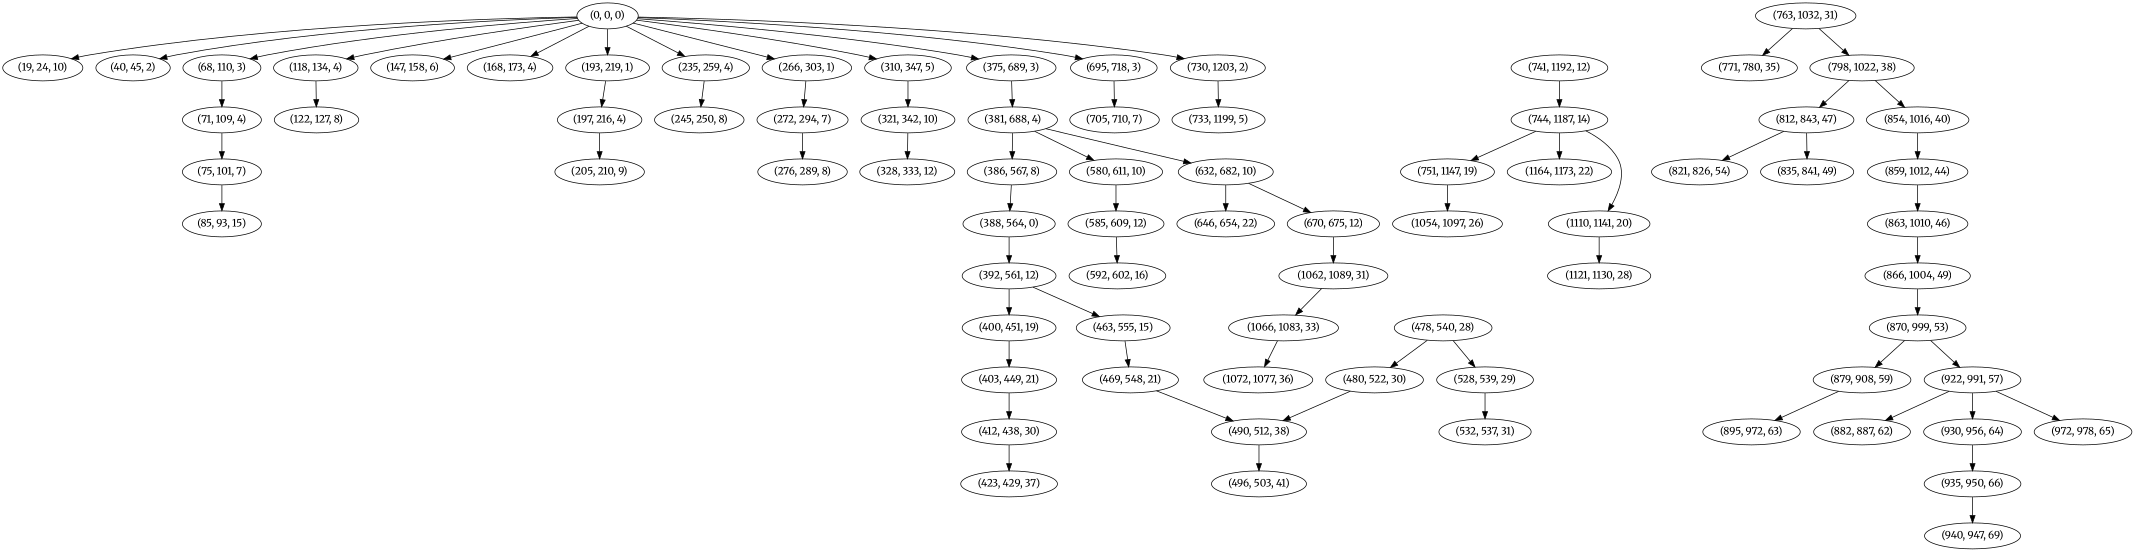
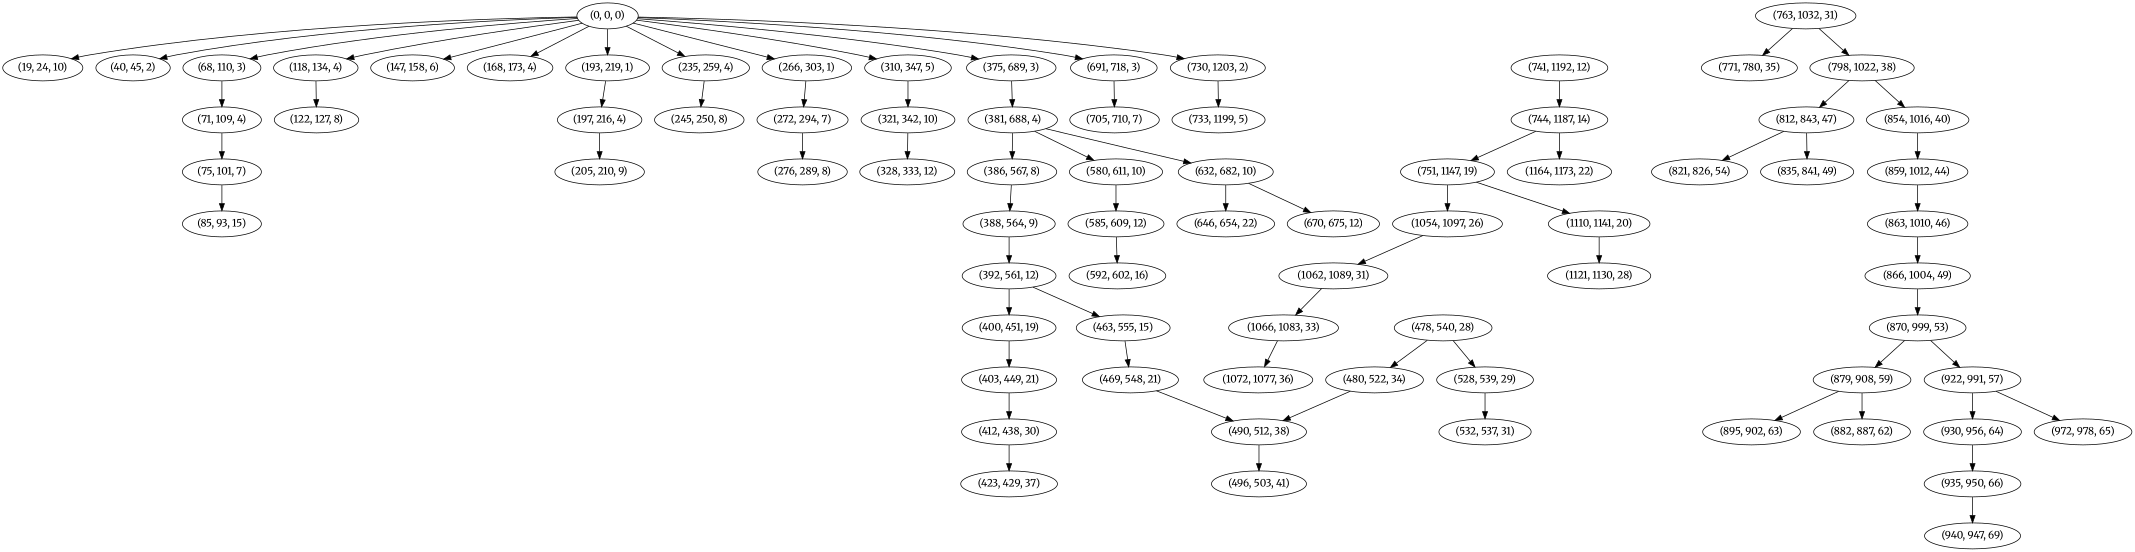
(1114, 68) -> (1114, 68)
(1619, 161) -> (1520, 197)
(1009, 224) -> (1009, 224)
(1333, 246) -> (1394, 248)
(1375, 380) -> (1375, 380)
(1921, 404) -> (1862, 402)
(1752, 432) -> (1752, 432)
